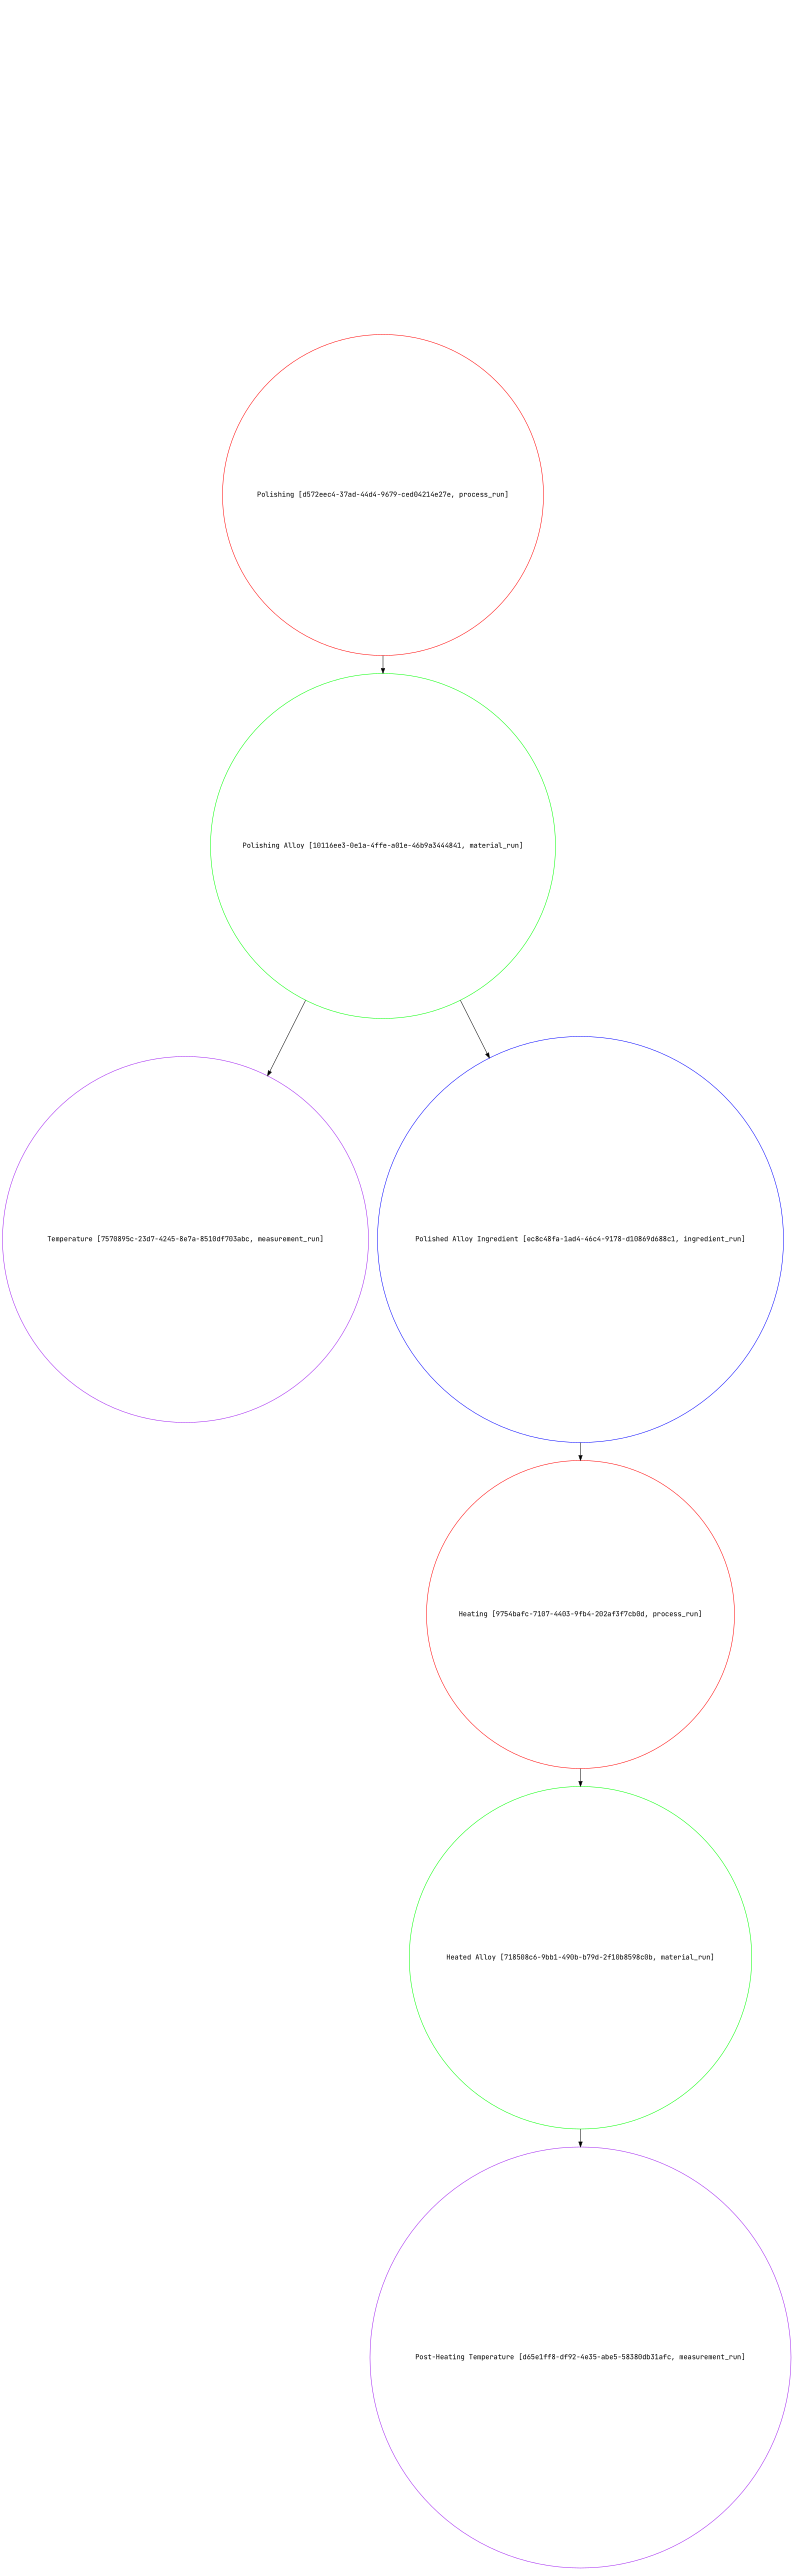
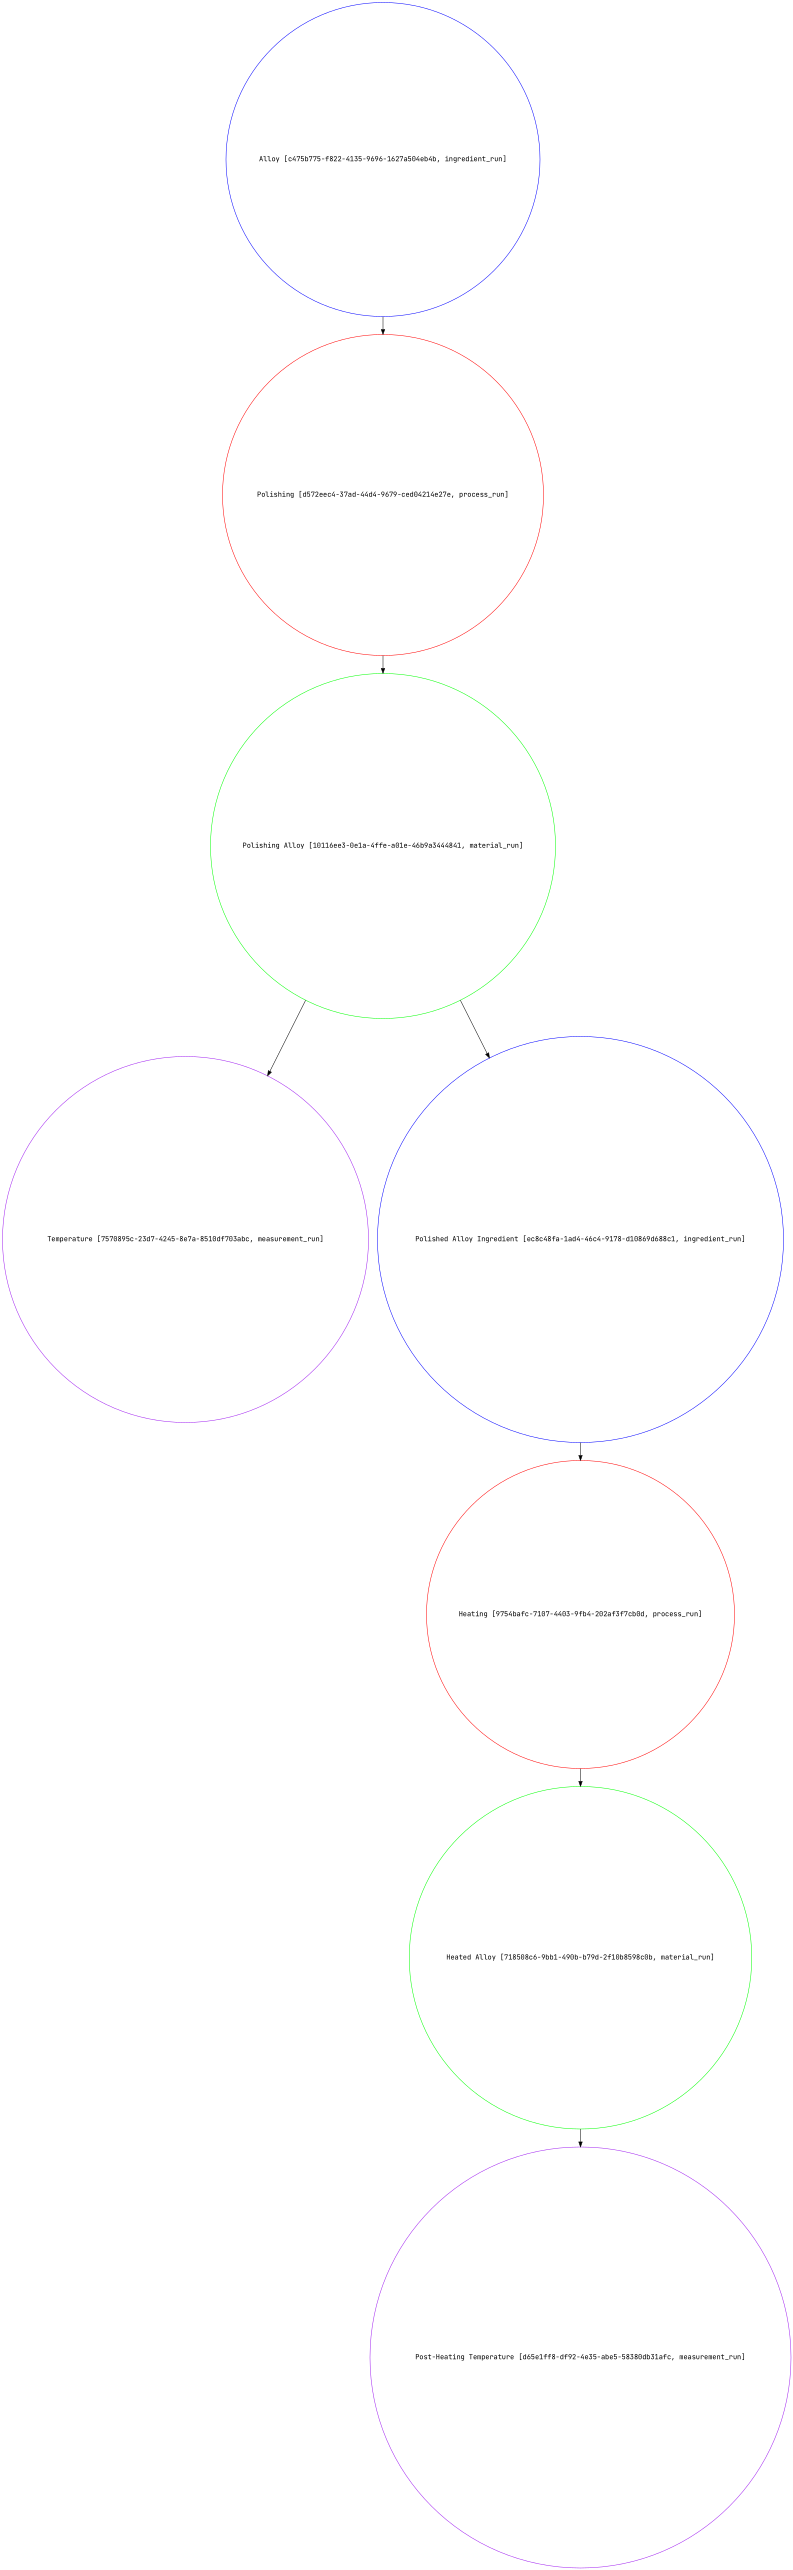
none -> (383, 160)
